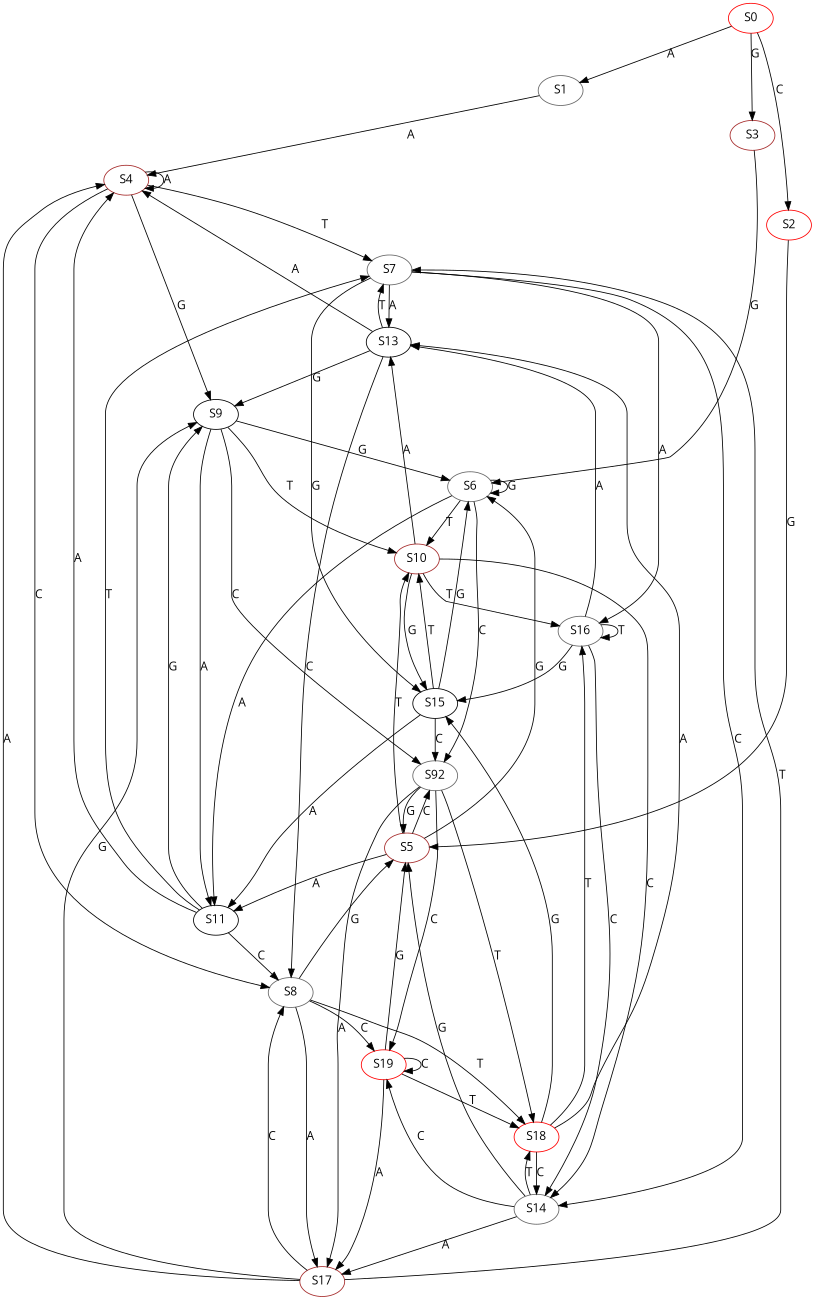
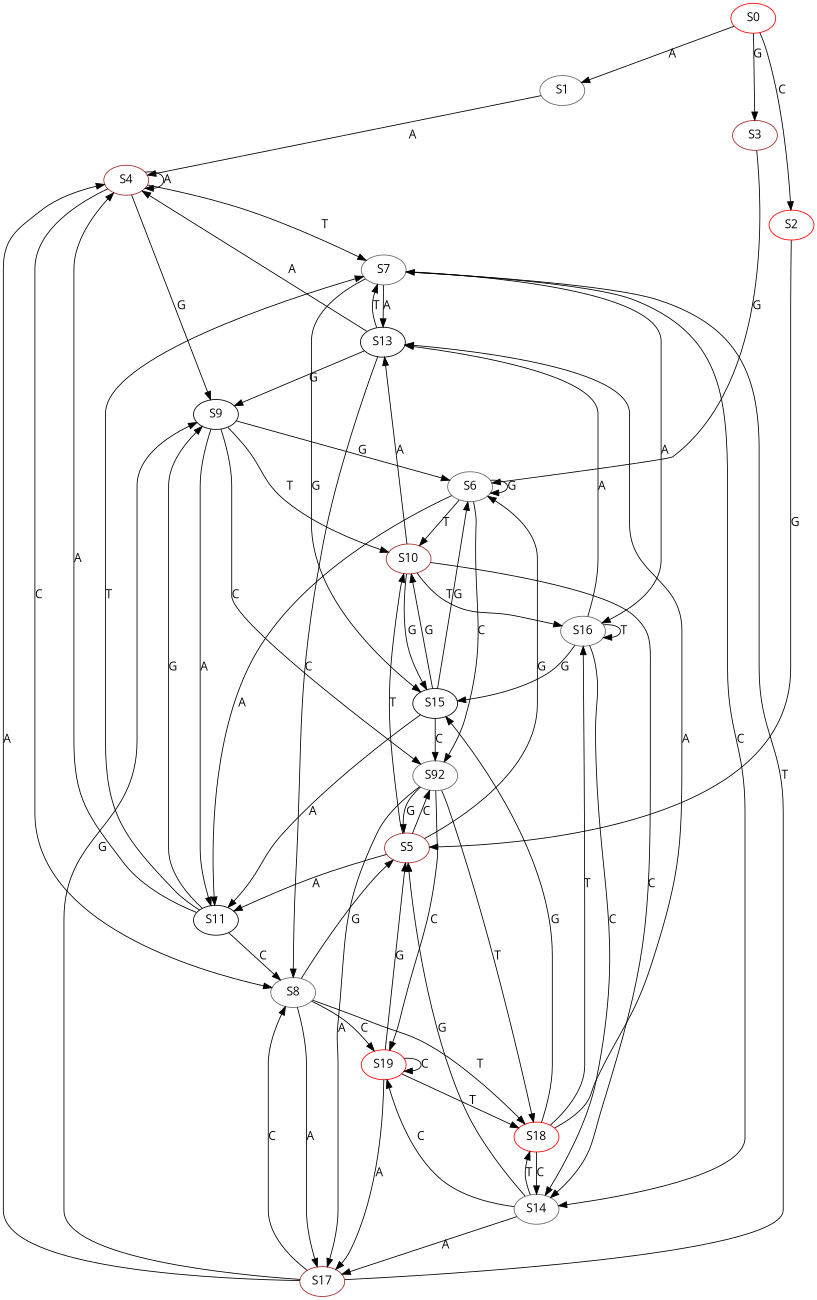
(431, 631) -> (429, 631)
